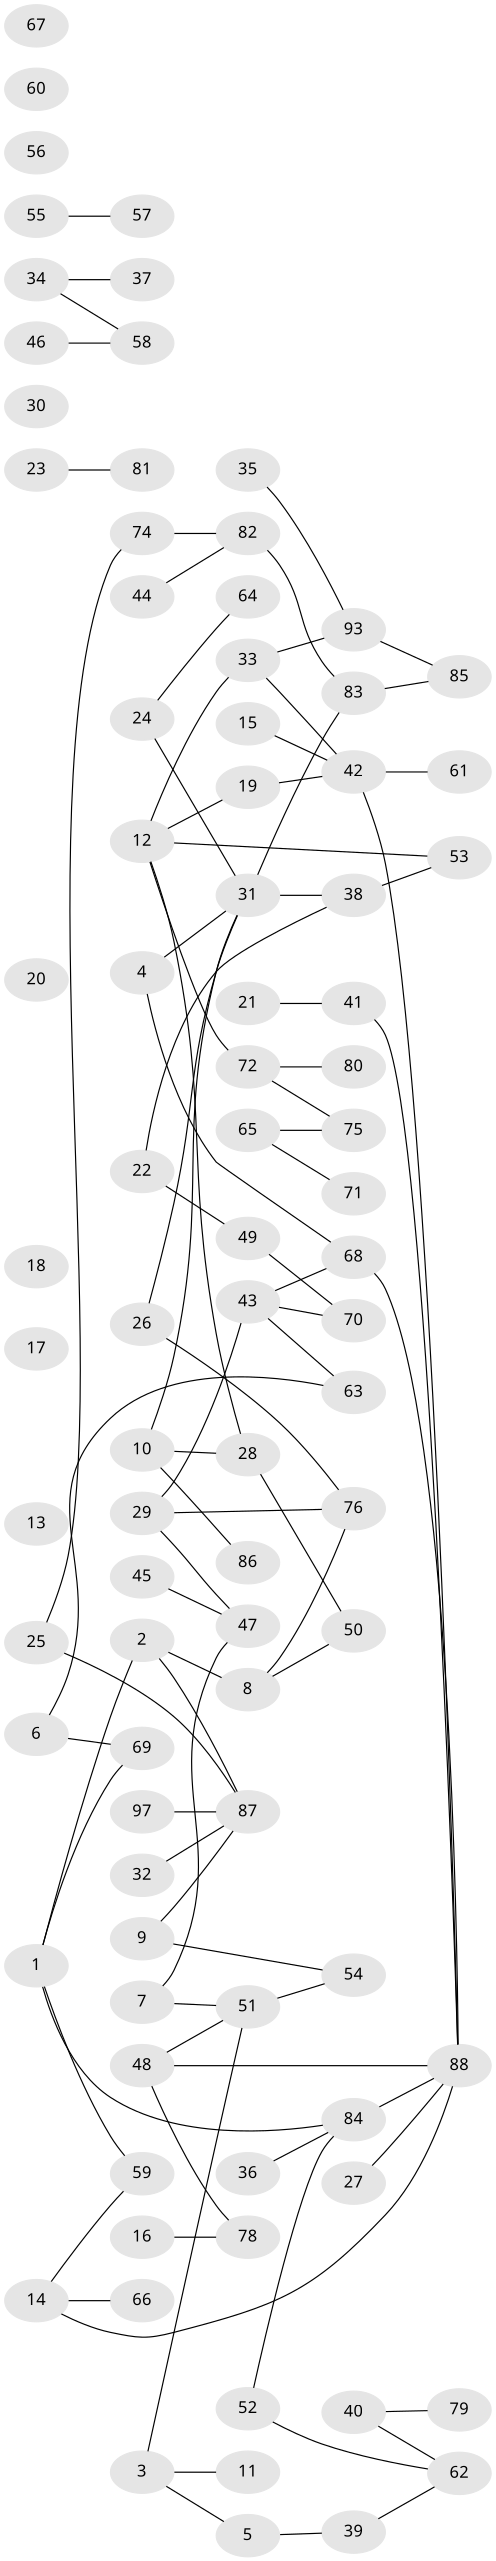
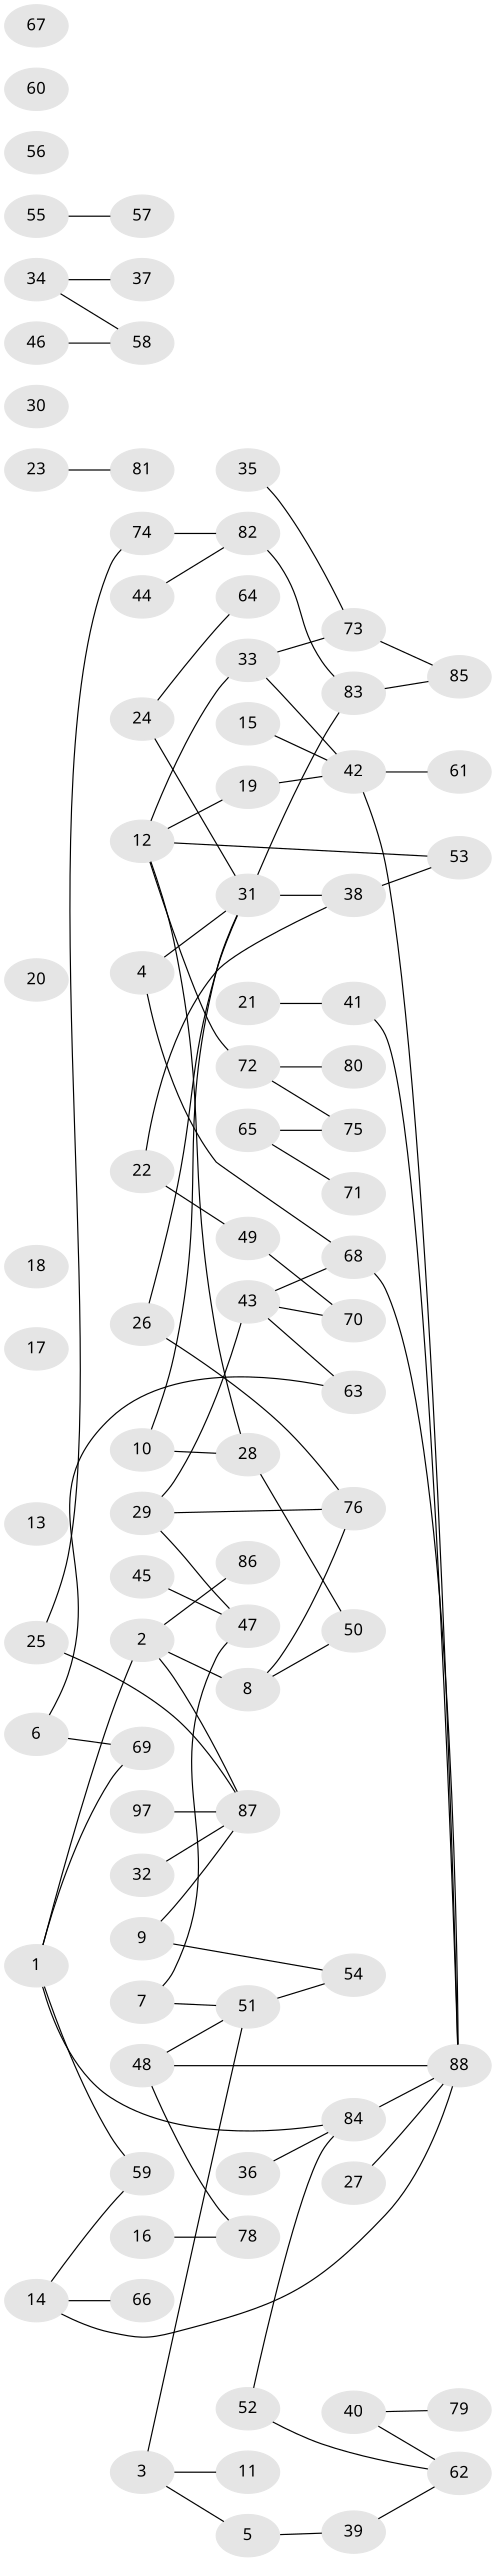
(354, 630) -> (354, 630)
(194, 1504) -> (187, 1607)
